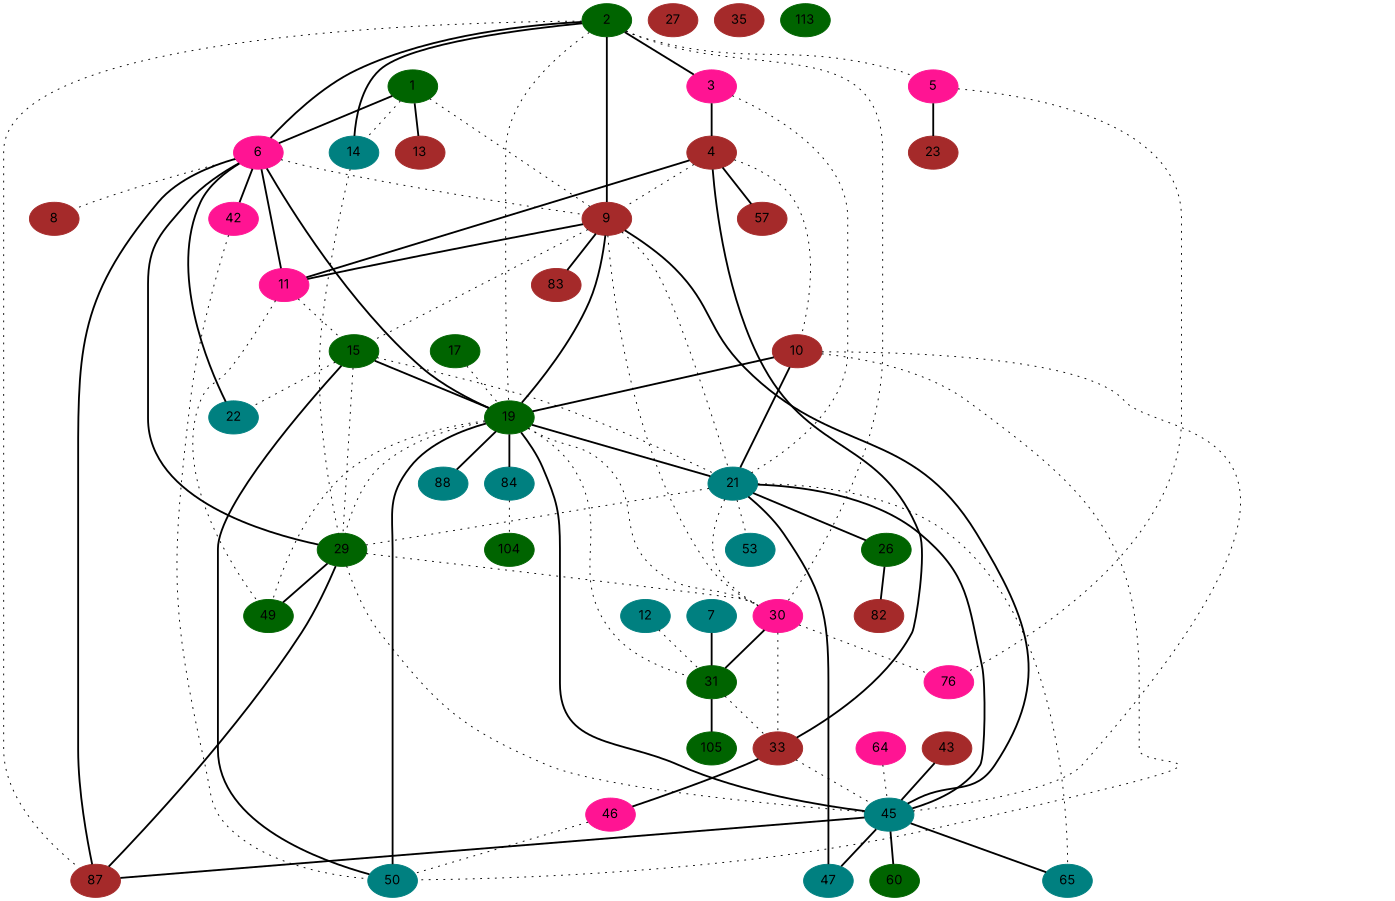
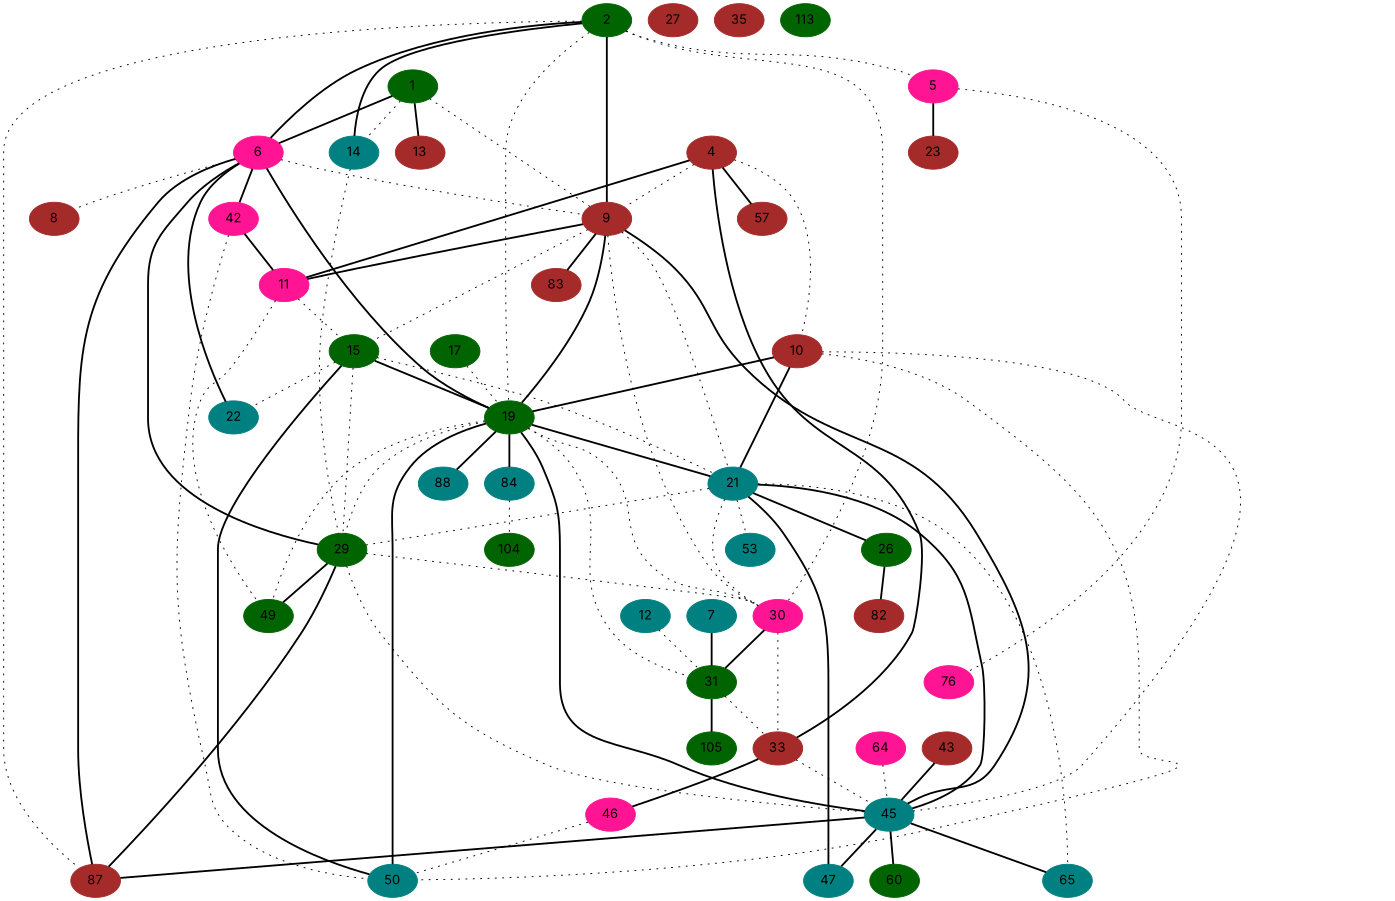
(712, 86) -> none
(271, 219) -> (259, 252)
(863, 649) -> none
